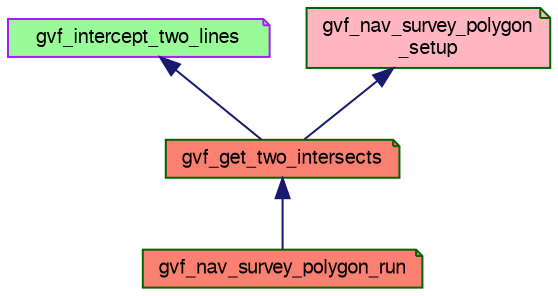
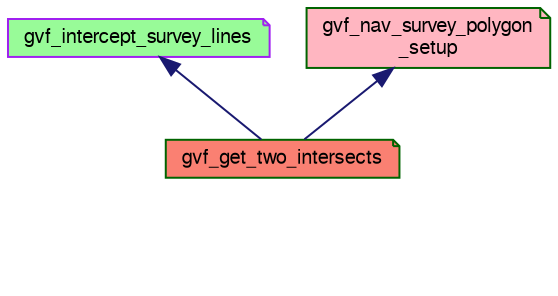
(139, 38) -> (139, 38)
(283, 269) -> none
